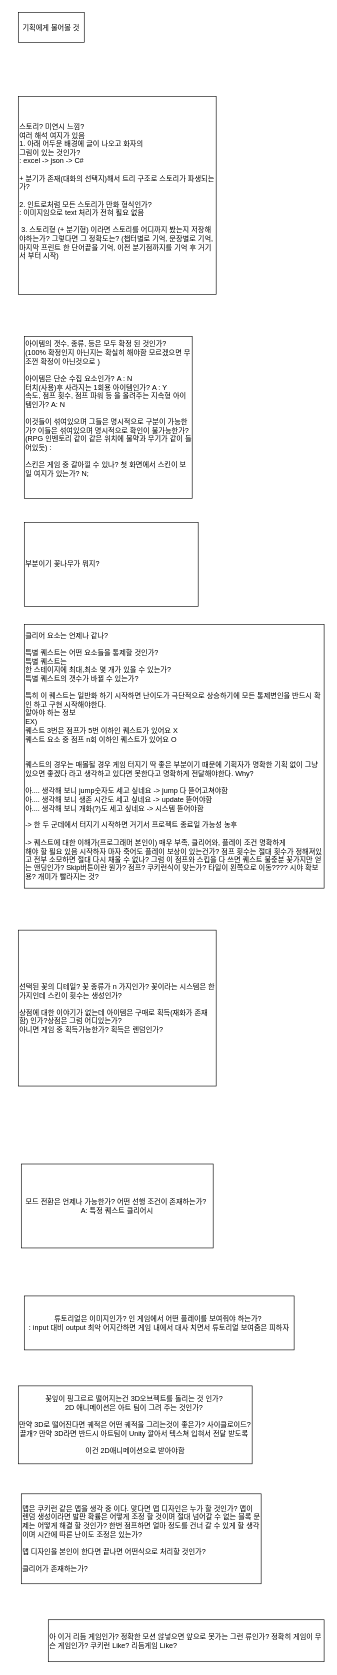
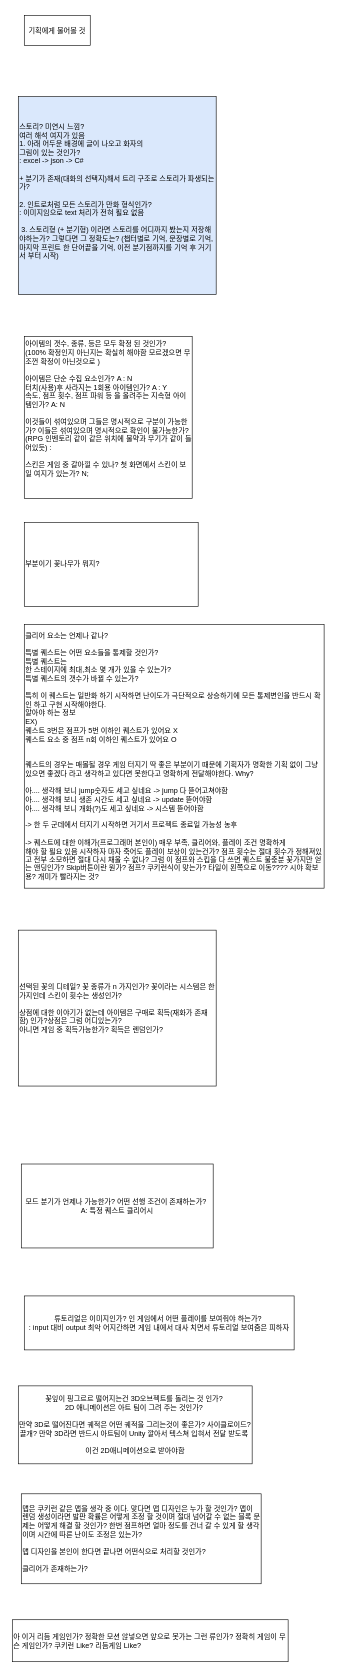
(51, 27) -> (57, 30)
(117, 195) -> (117, 195)
(117, 1206) -> (117, 1206)
(186, 1641) -> (150, 1641)
